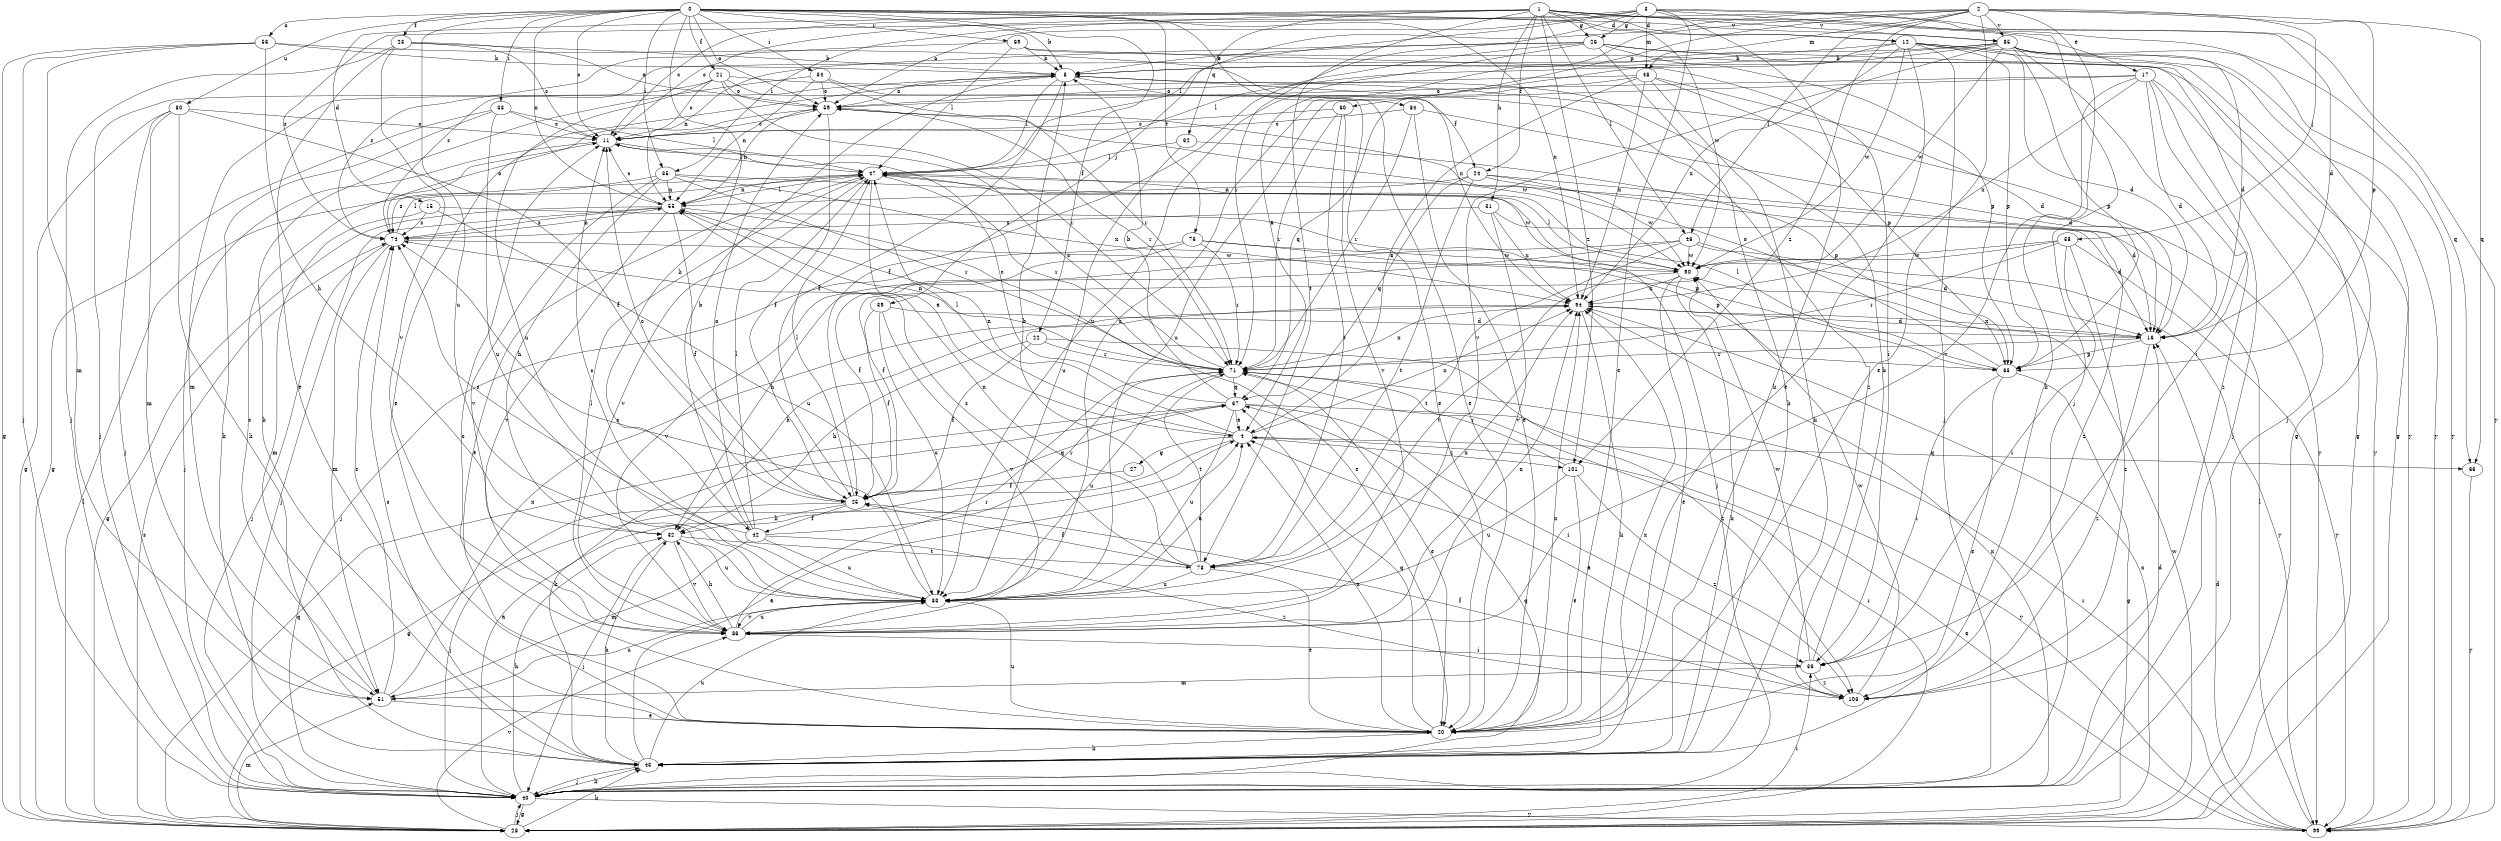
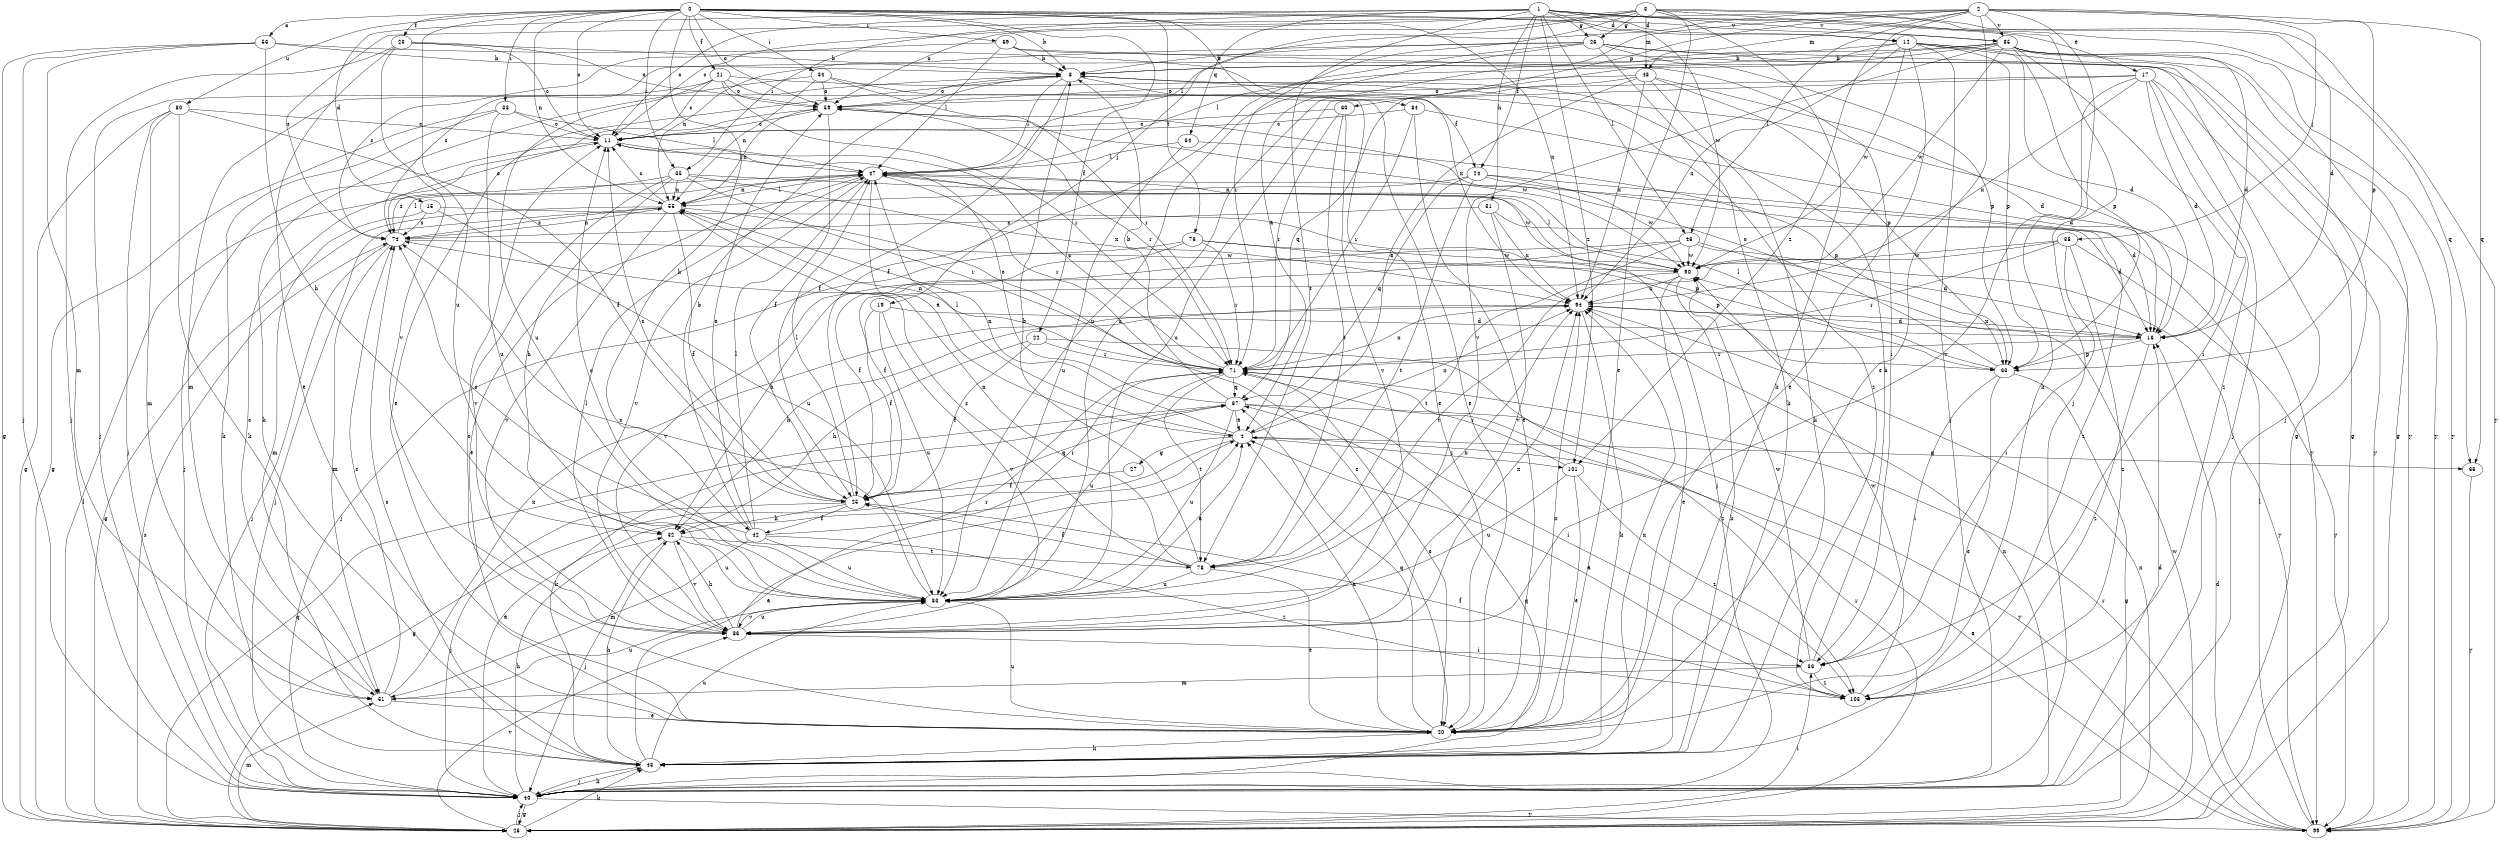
(1187, 141) -> (1188, 141)
(881, 305) -> (881, 305)
(1185, 453) -> (1182, 450)
